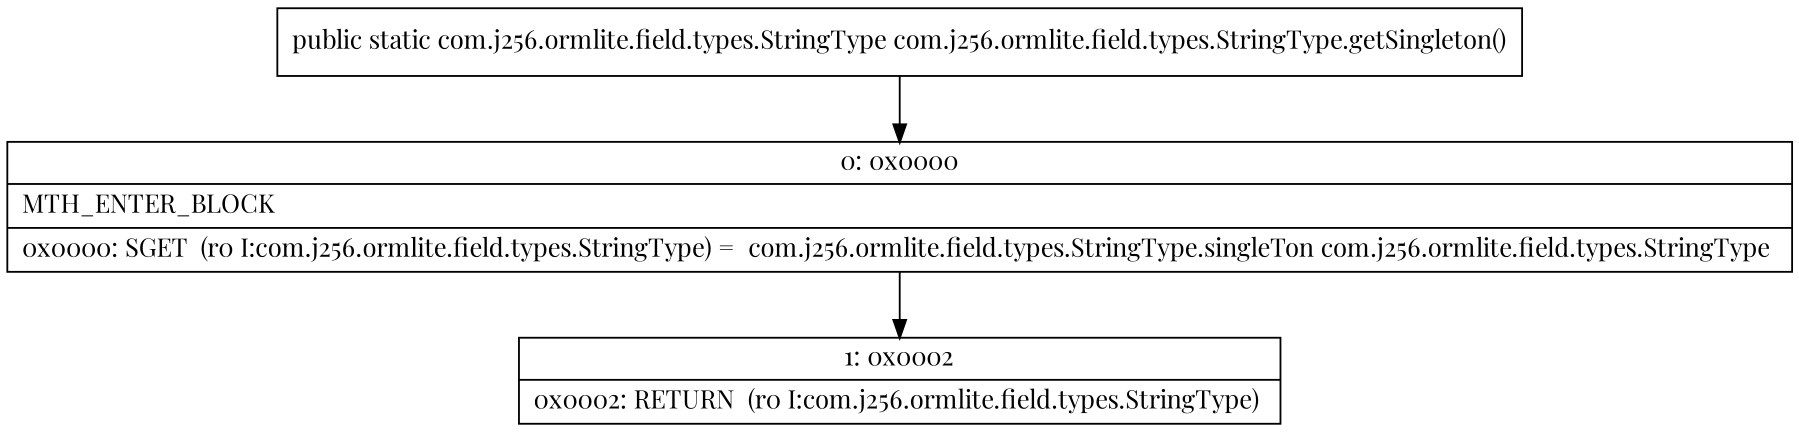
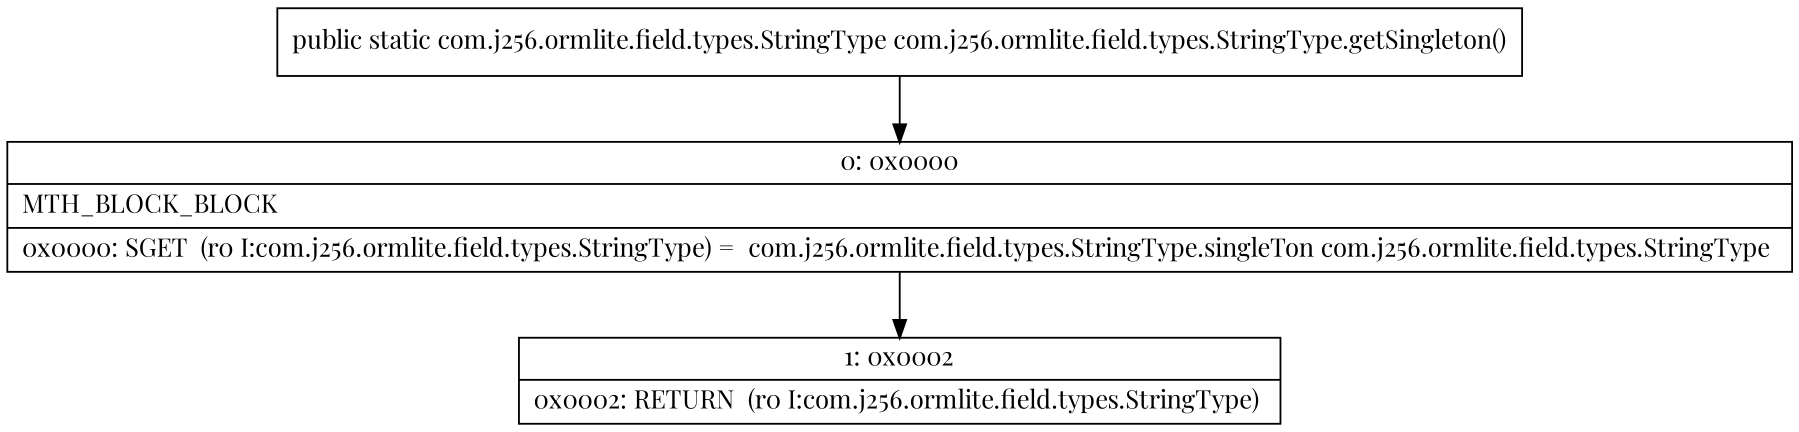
(149, 205) -> (150, 205)
